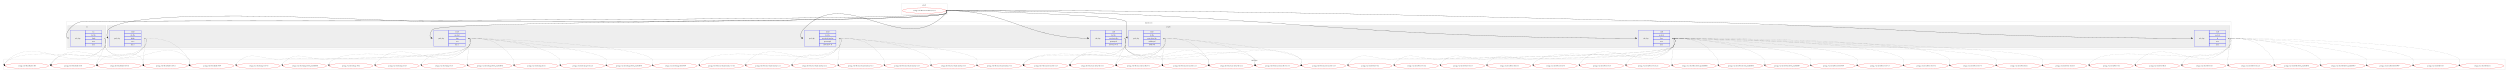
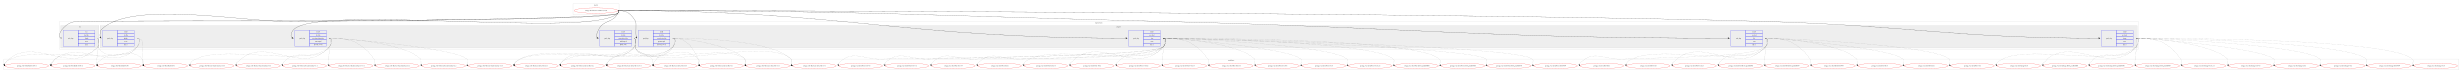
(212, 66) -> none
